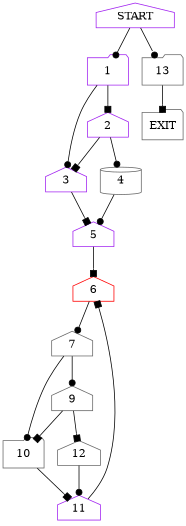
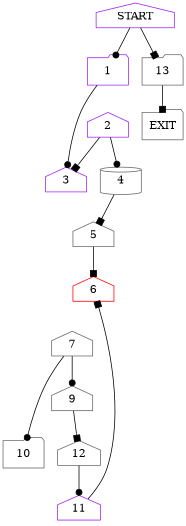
(147, 39) -> (147, 39)
(108, 95) -> none
(78, 205) -> none
(108, 207) -> (108, 207)
(93, 236) -> (93, 236)
(84, 314) -> none
(52, 423) -> none
(51, 481) -> none
